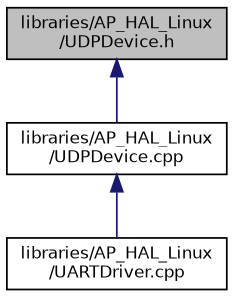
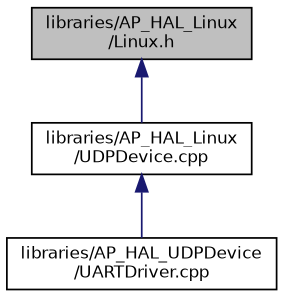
(117, 34) -> (142, 34)
(117, 264) -> (142, 264)
